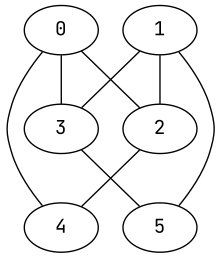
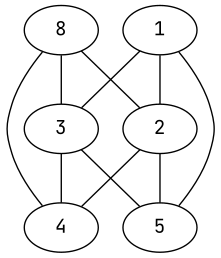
(61, 30) -> (61, 30)
none -> (61, 178)
none -> (160, 178)
